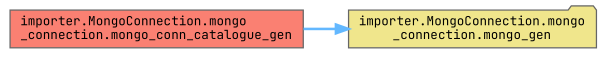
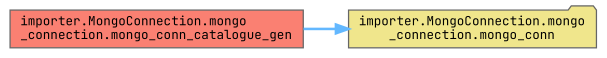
(473, 29) -> (473, 29)
